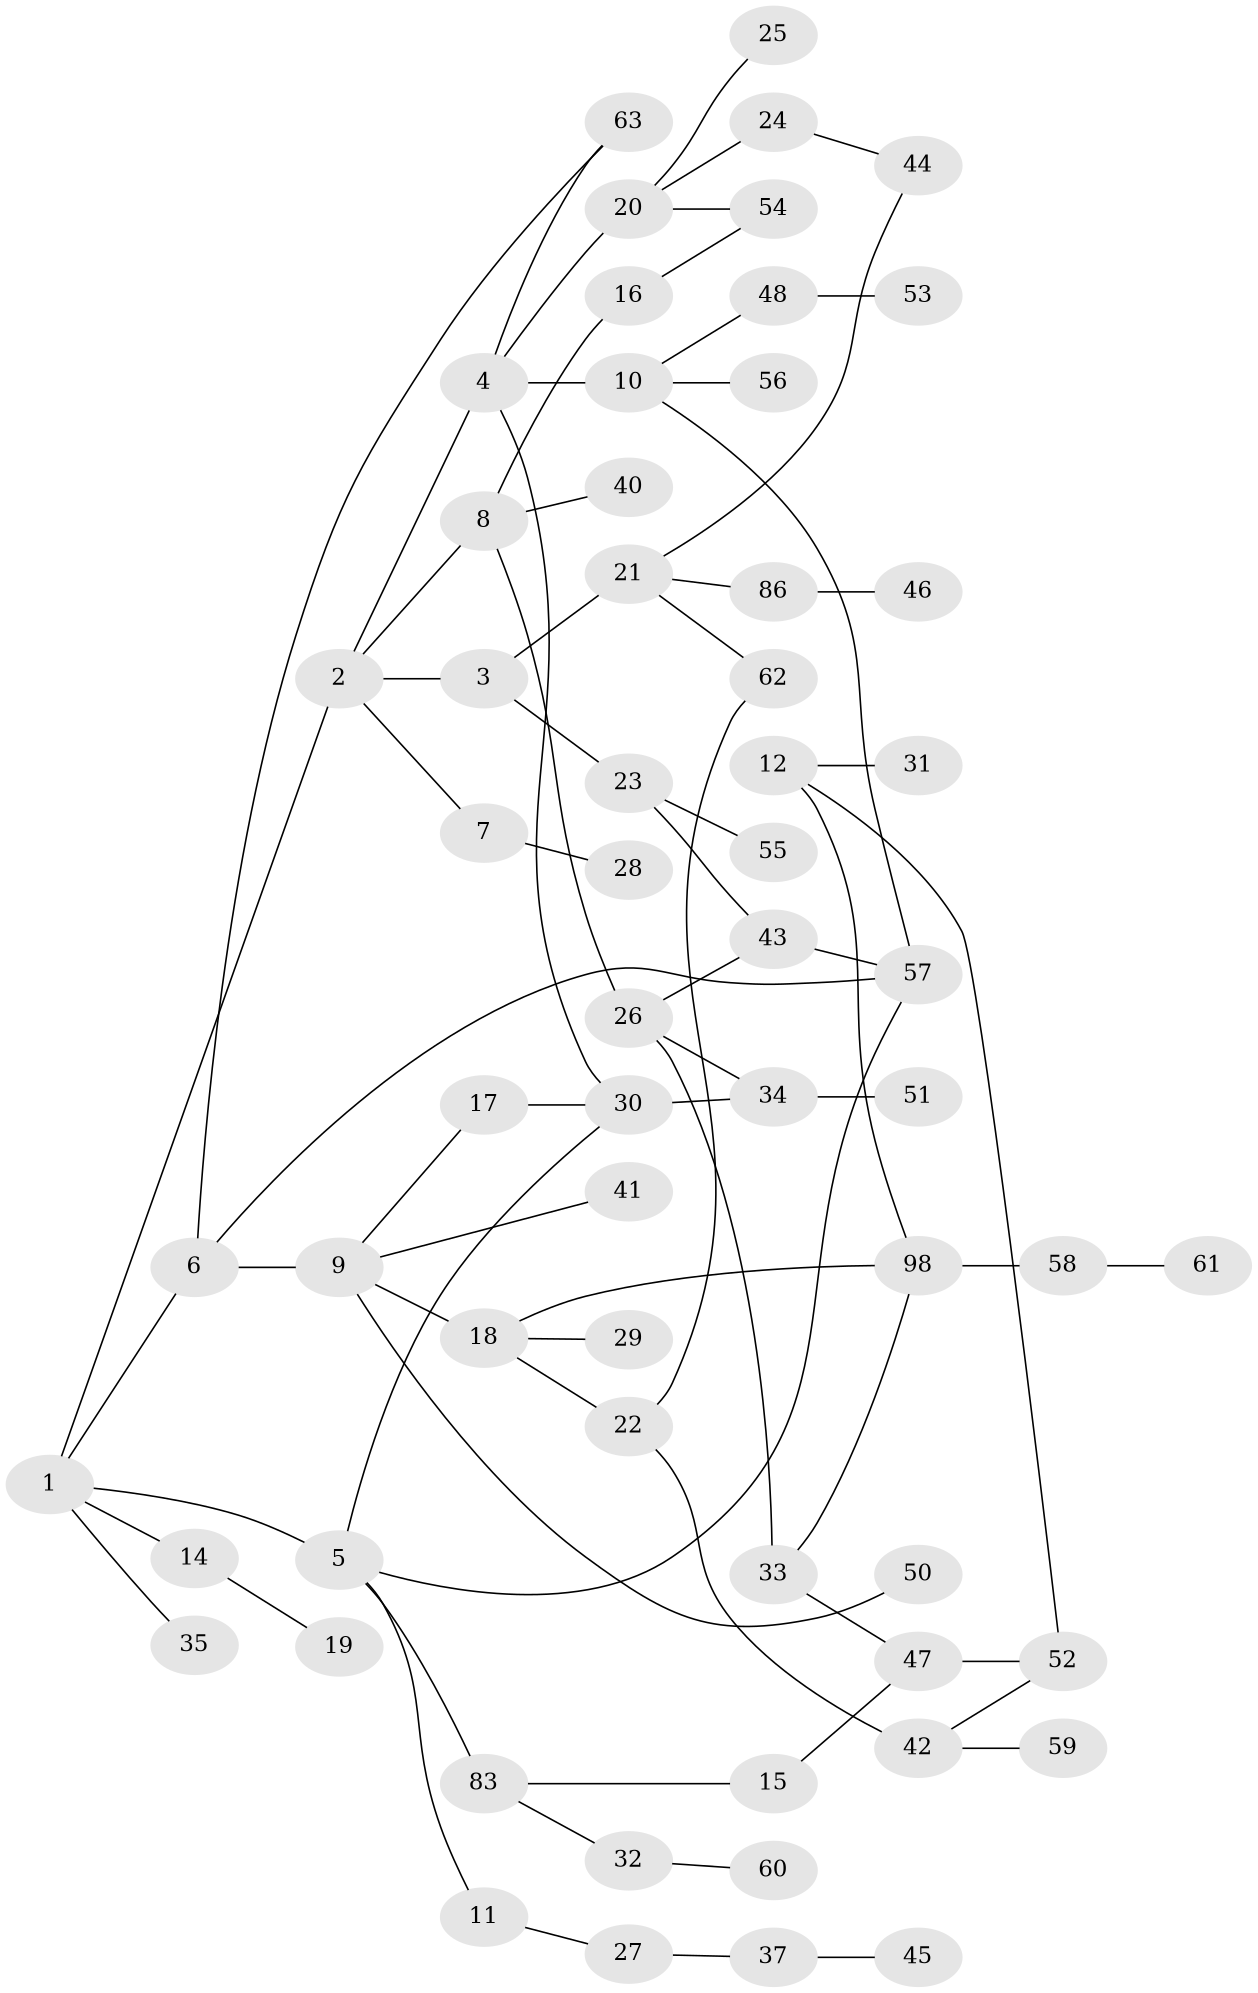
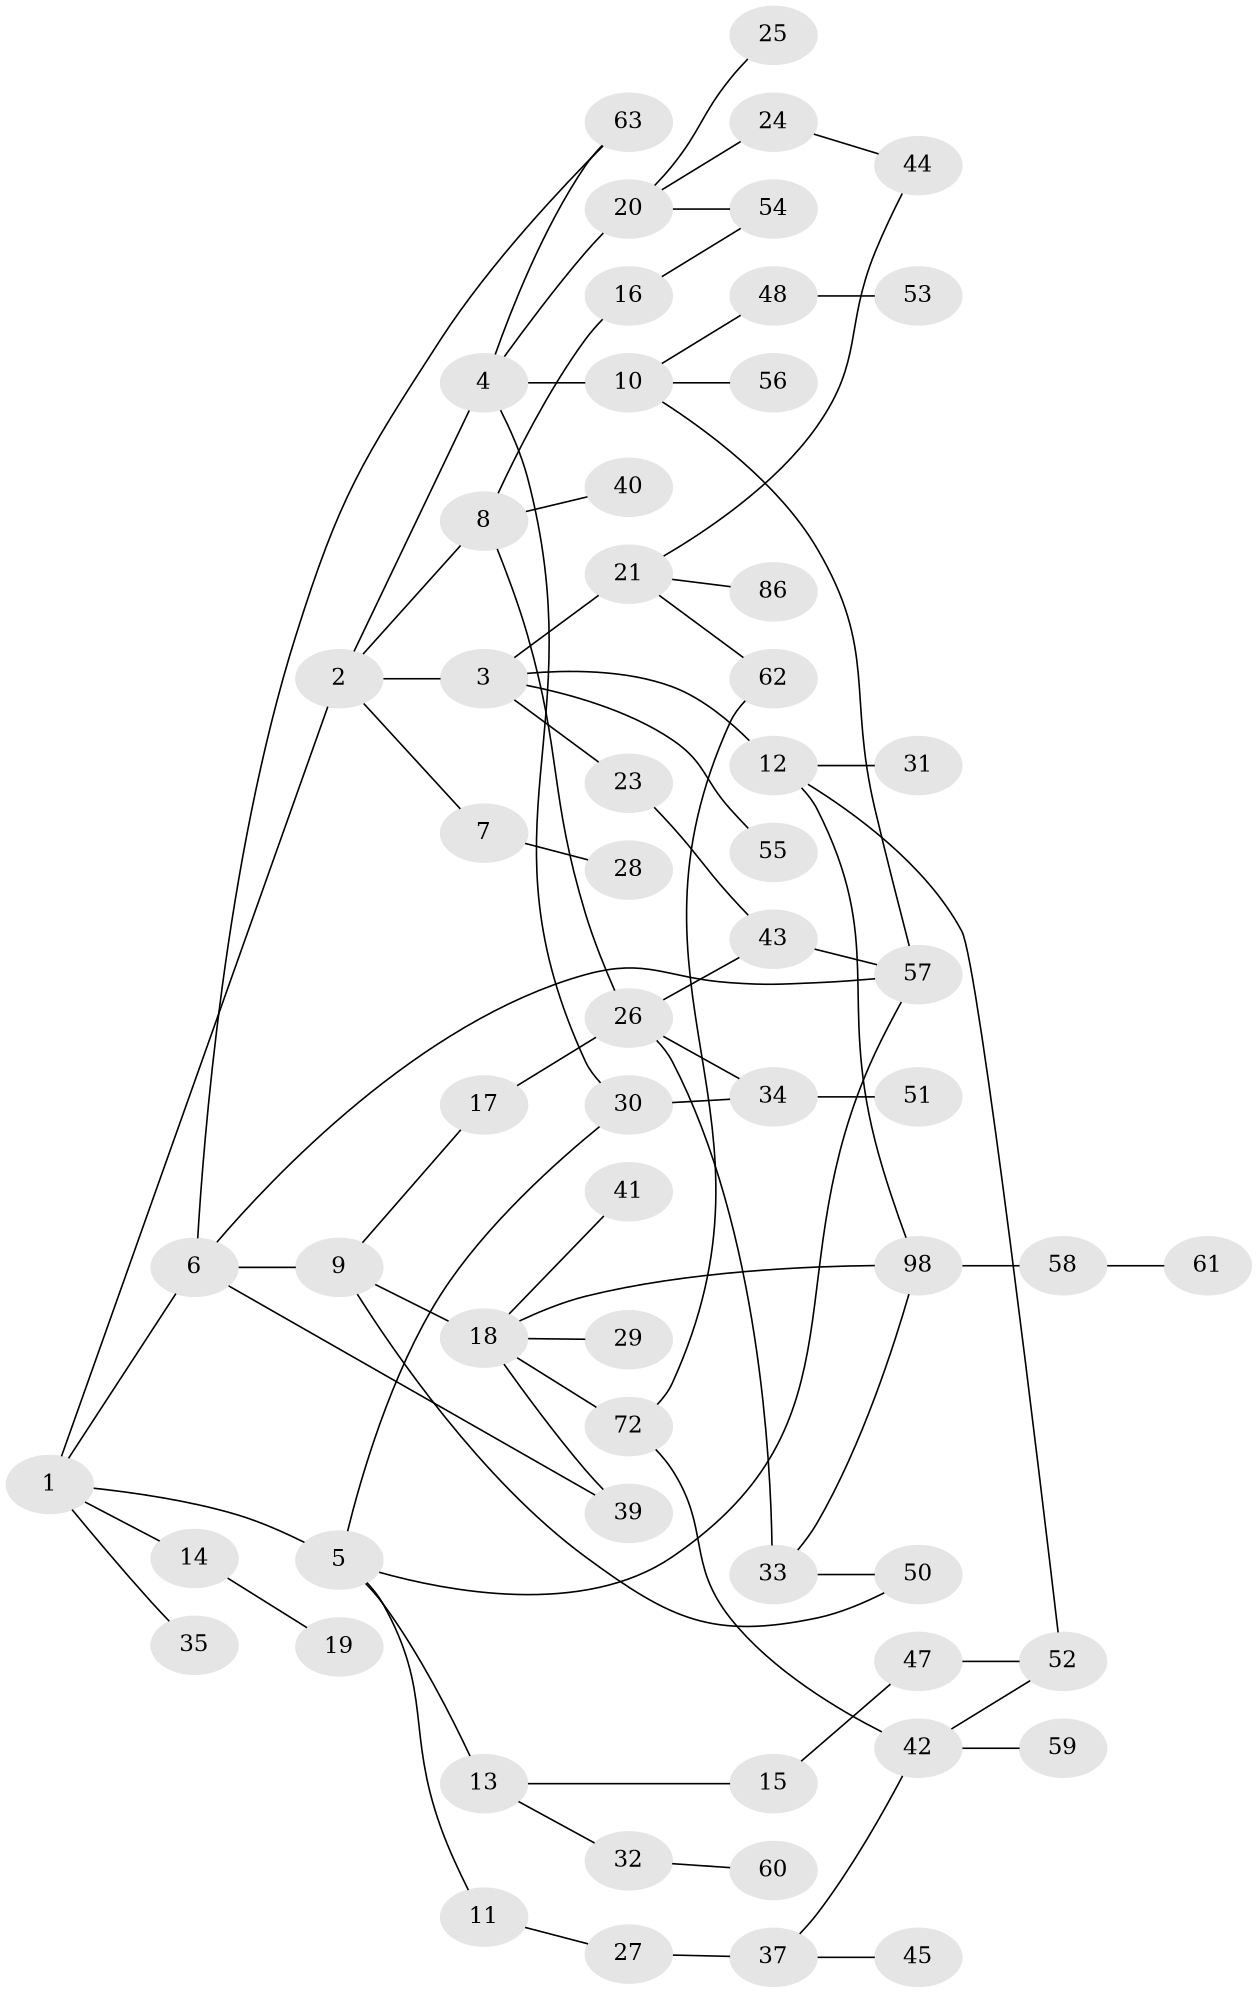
(918, 592) -> none
none -> (647, 679)
(708, 821) -> (656, 730)
(557, 1105) -> (557, 1061)
(474, 1232) -> (556, 1265)
(629, 1427) -> (629, 1427)
none -> (629, 1513)
(848, 1619) -> (846, 1575)
(484, 1784) -> (484, 1784)
none -> (856, 1858)
